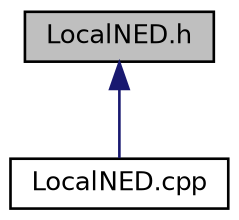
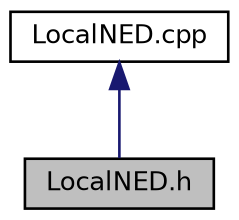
(119, 124) -> (119, 124)
